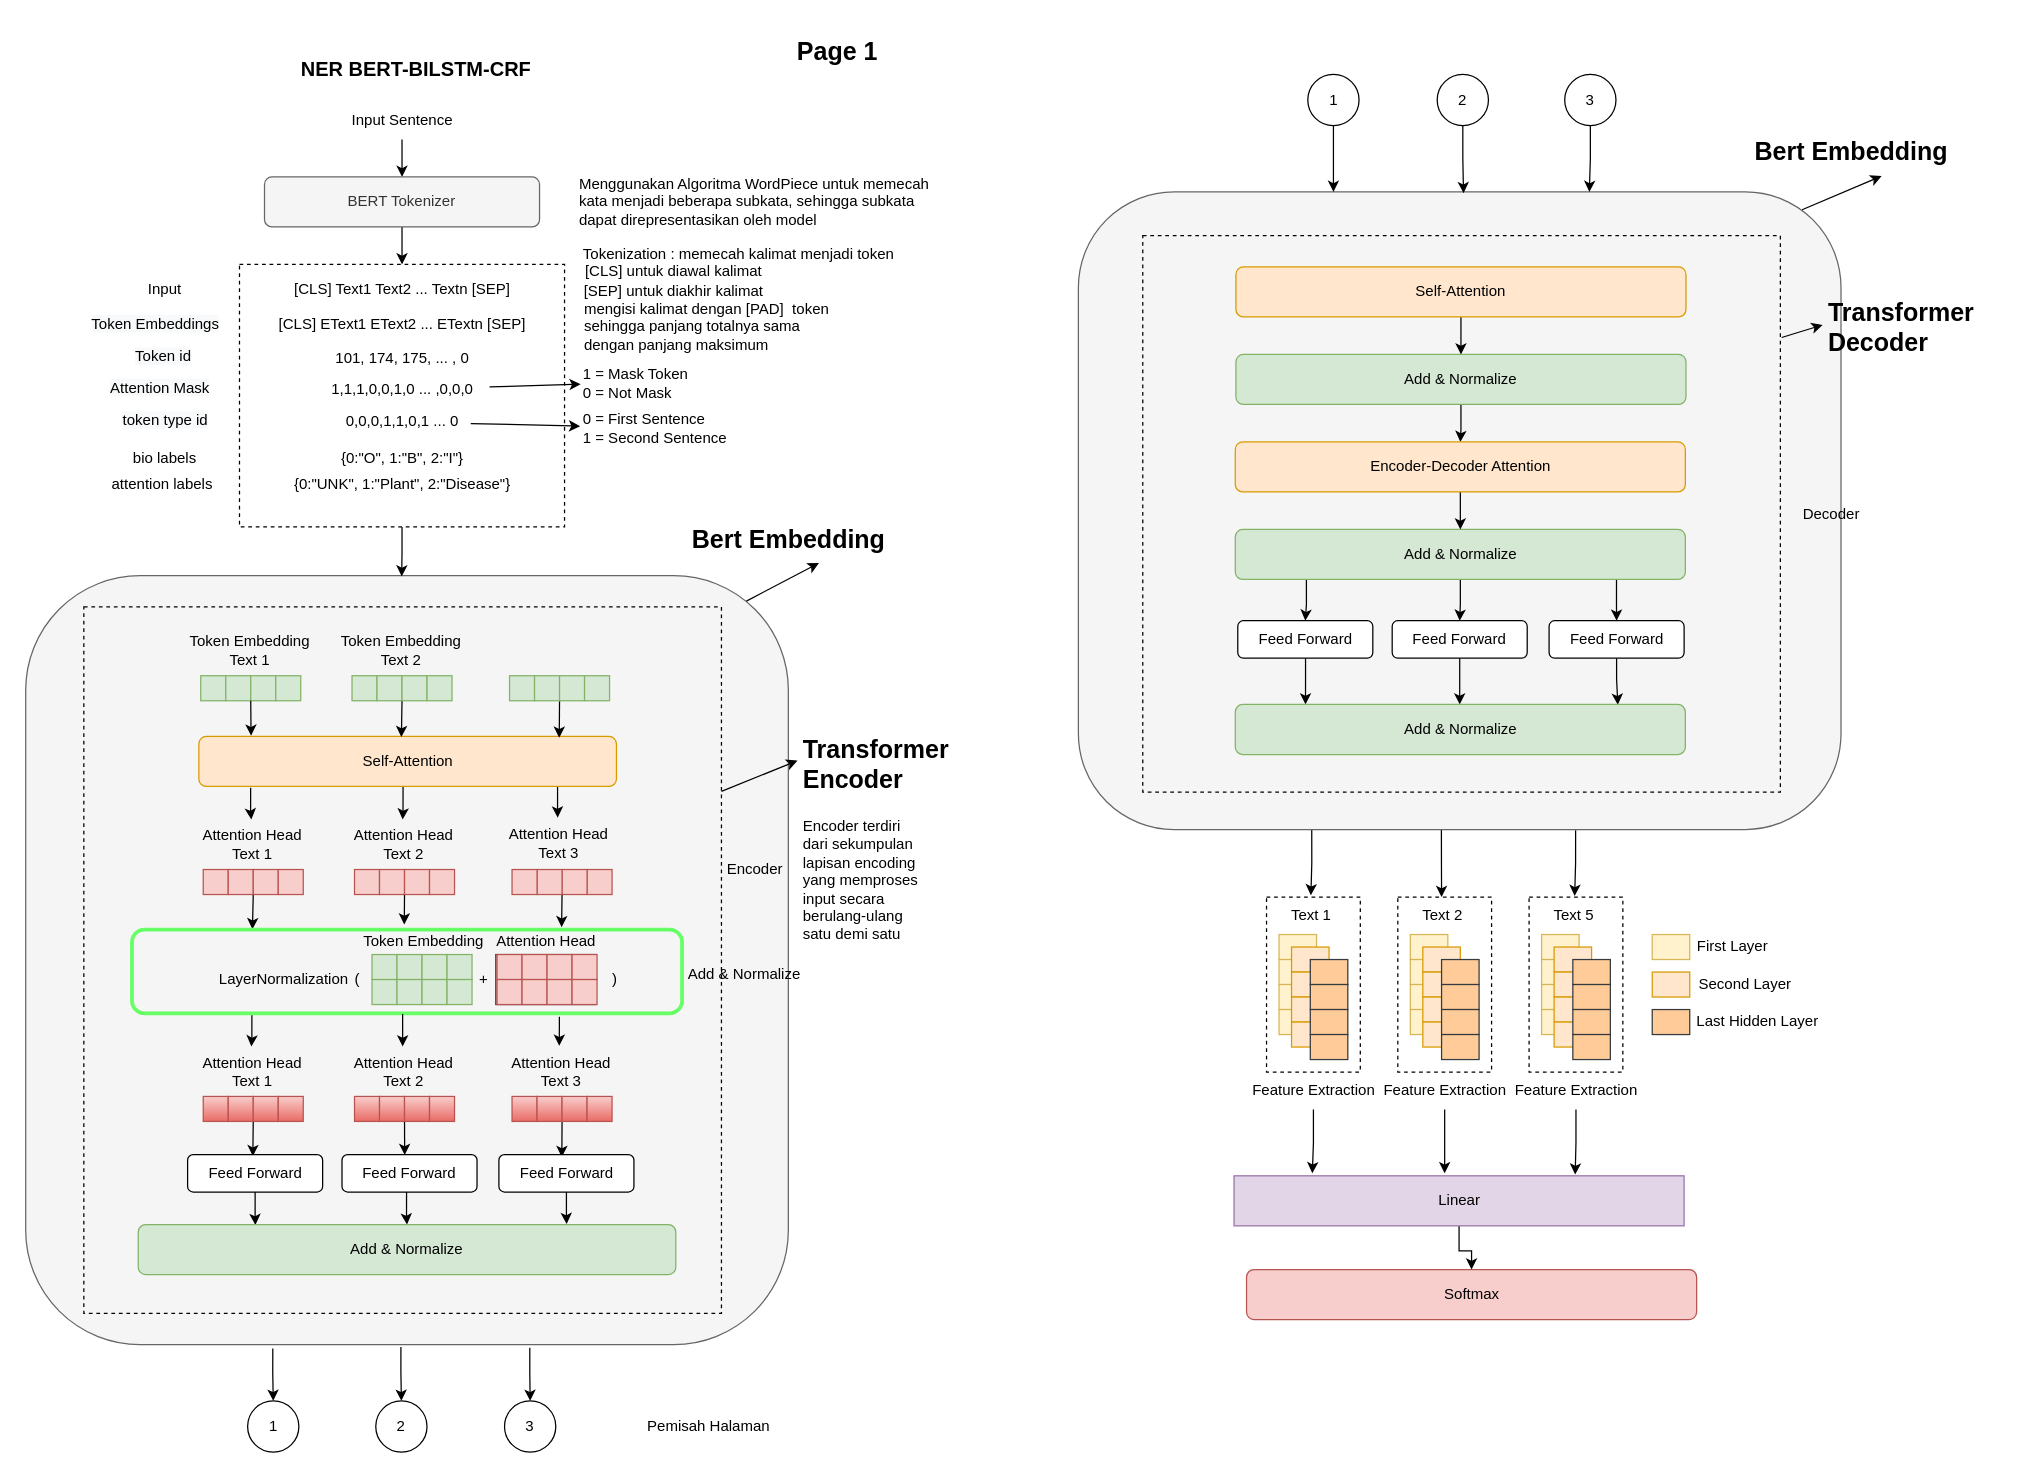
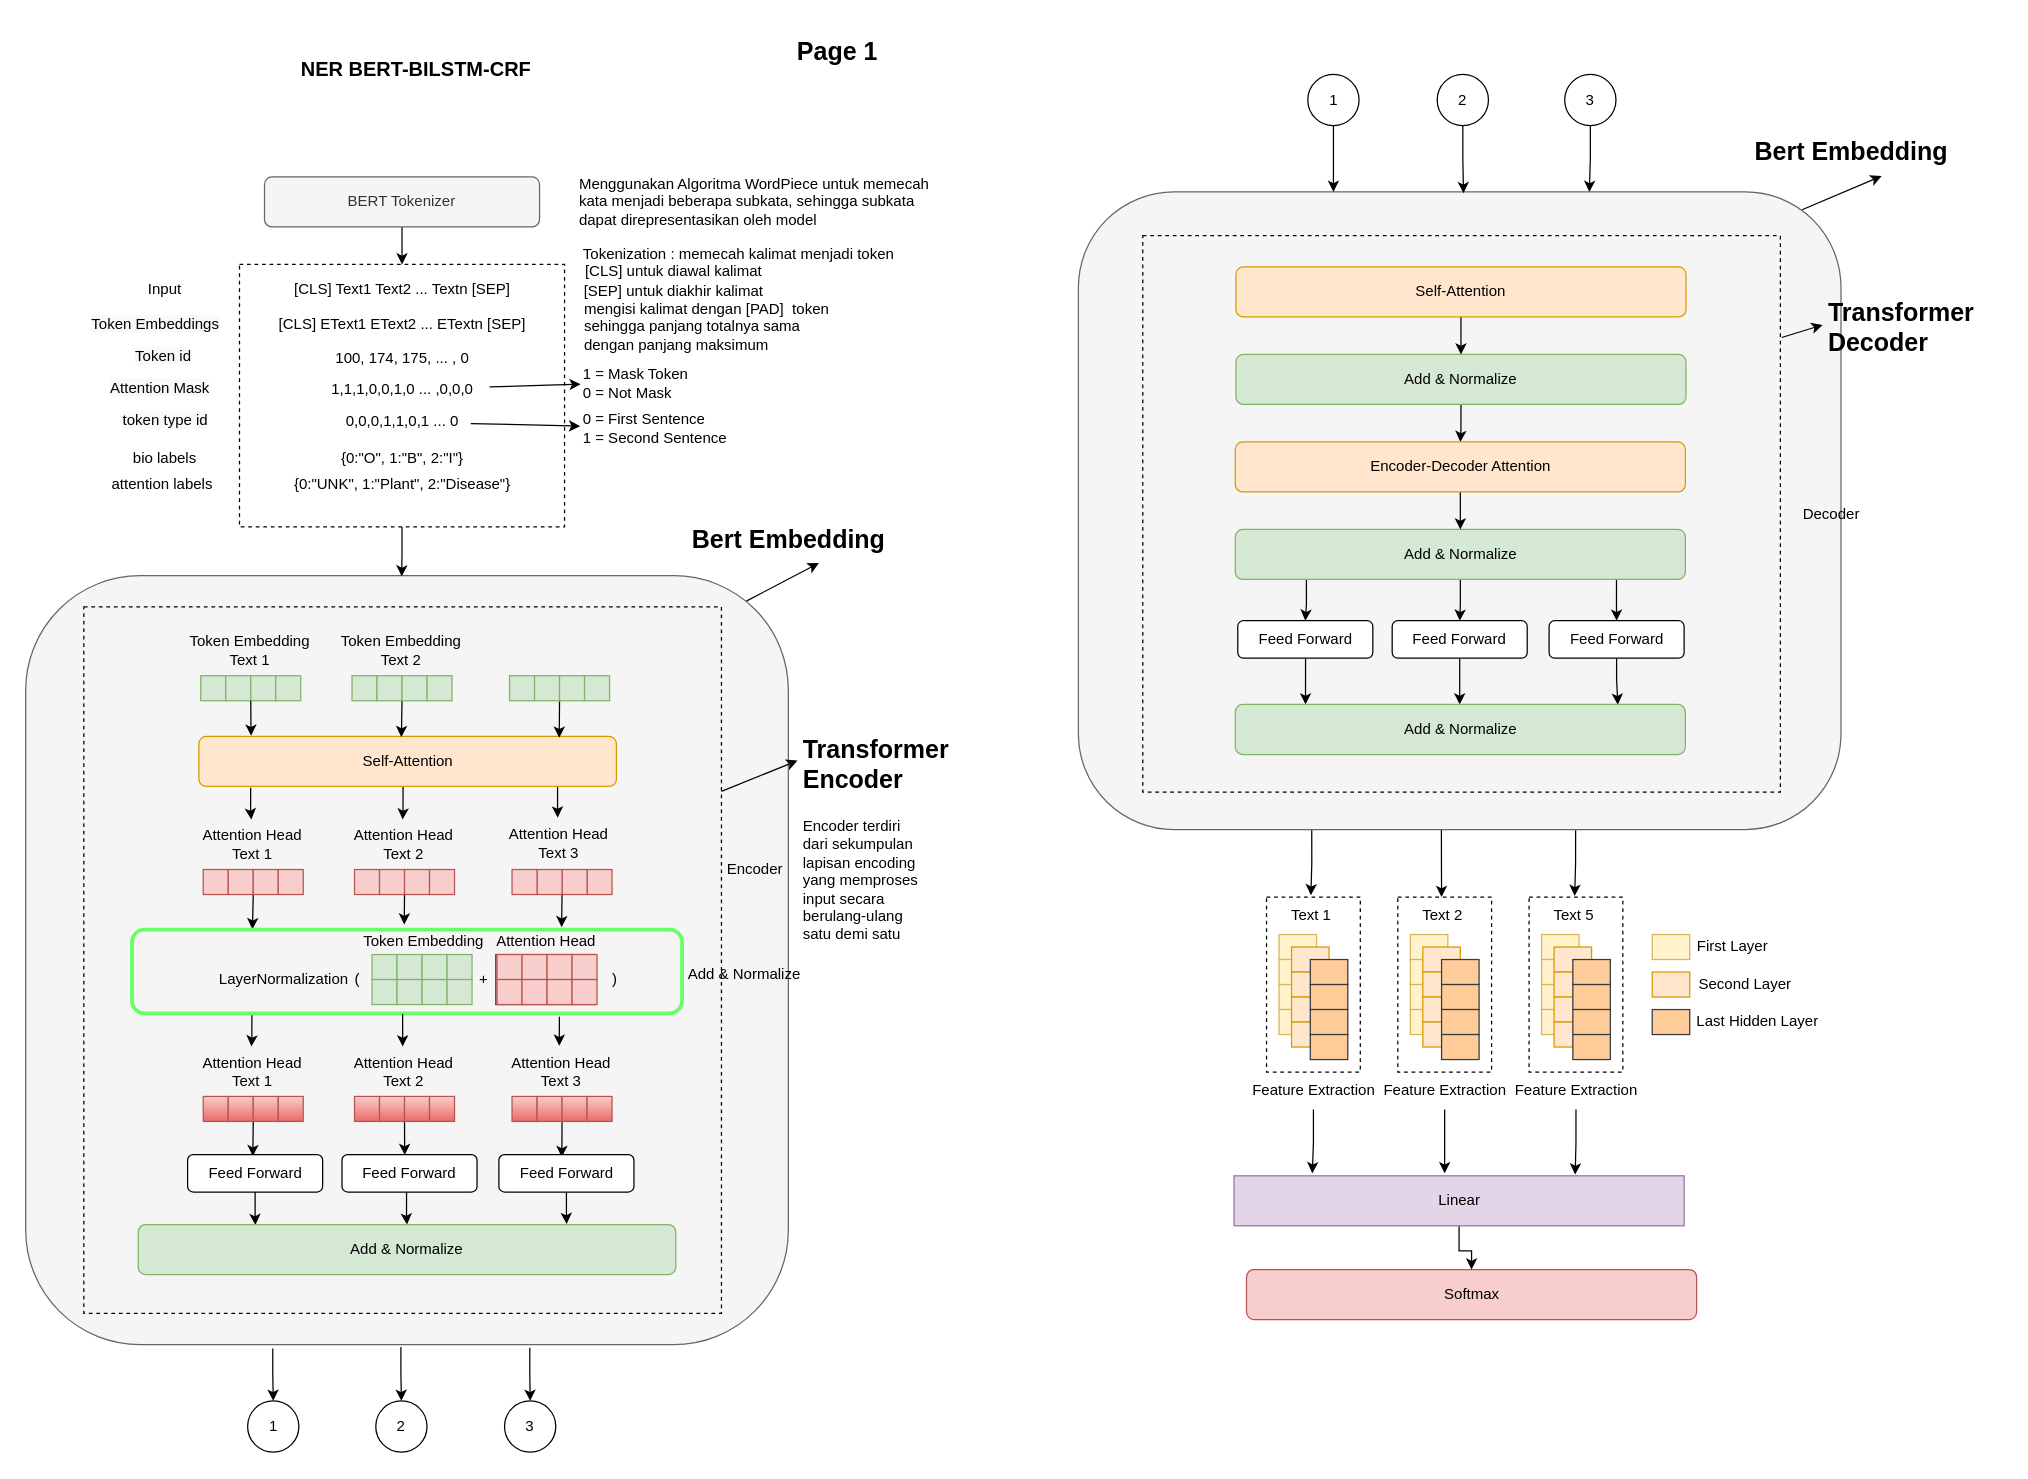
(402, 121) -> none
(402, 162) -> none
(403, 358) -> (403, 358)
(708, 1426) -> none
